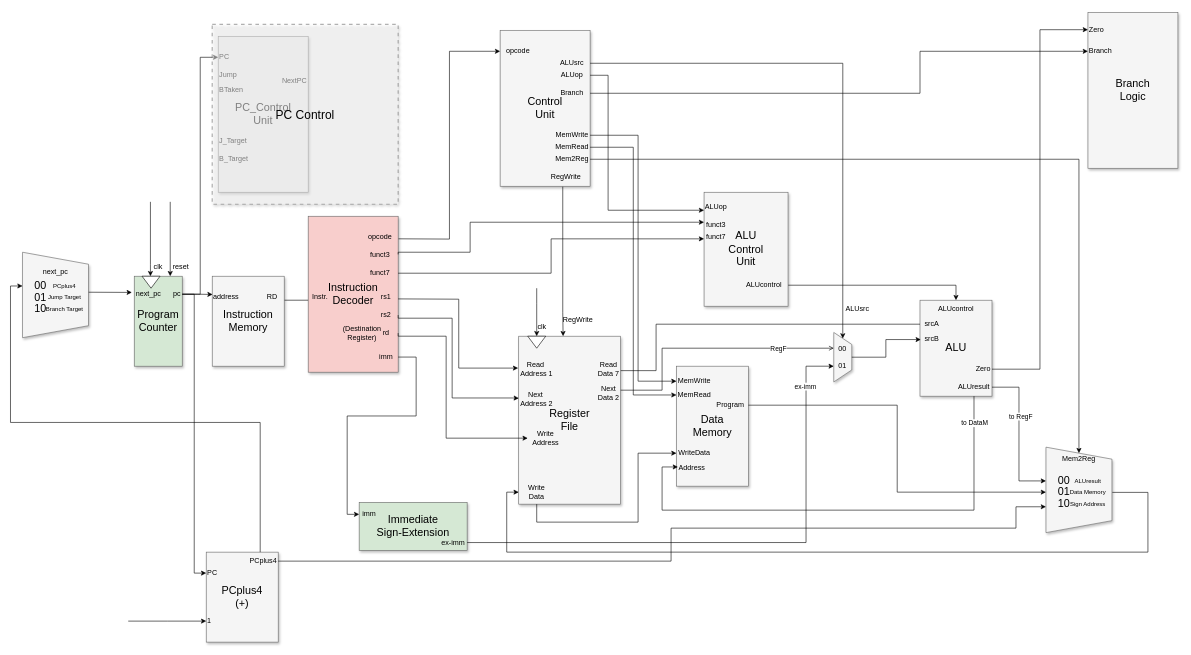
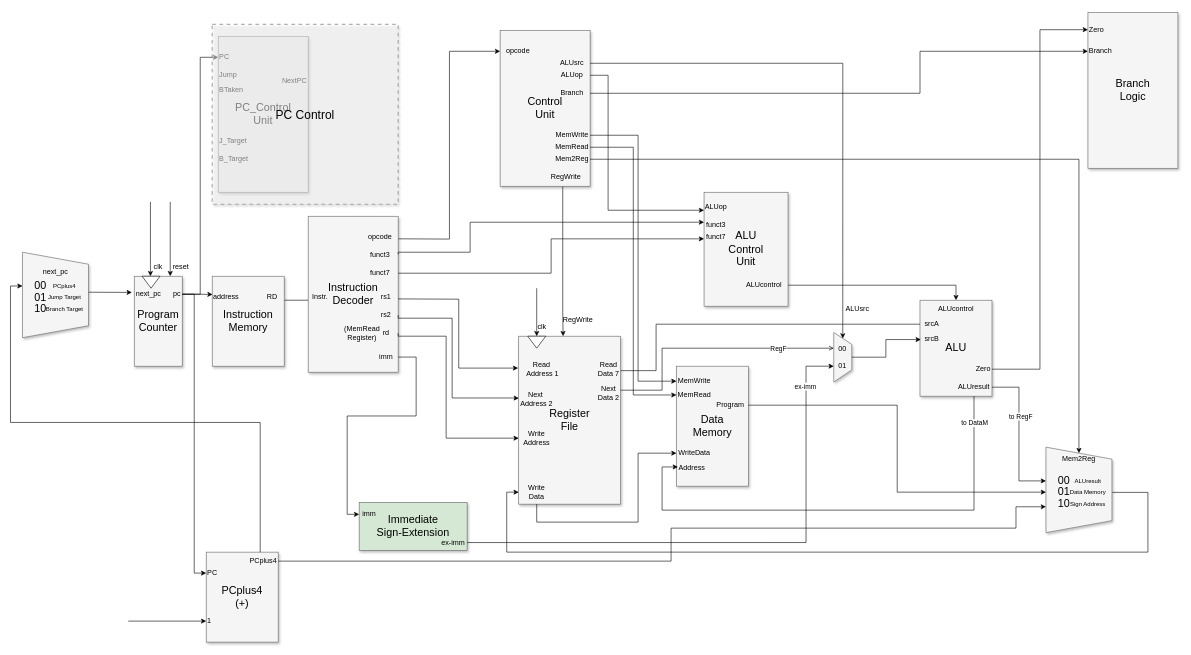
(353, 294) -> (353, 294)
(158, 321) -> (158, 321)
(362, 333) -> (362, 333)
(537, 369) -> (543, 369)
(546, 438) -> (537, 438)
